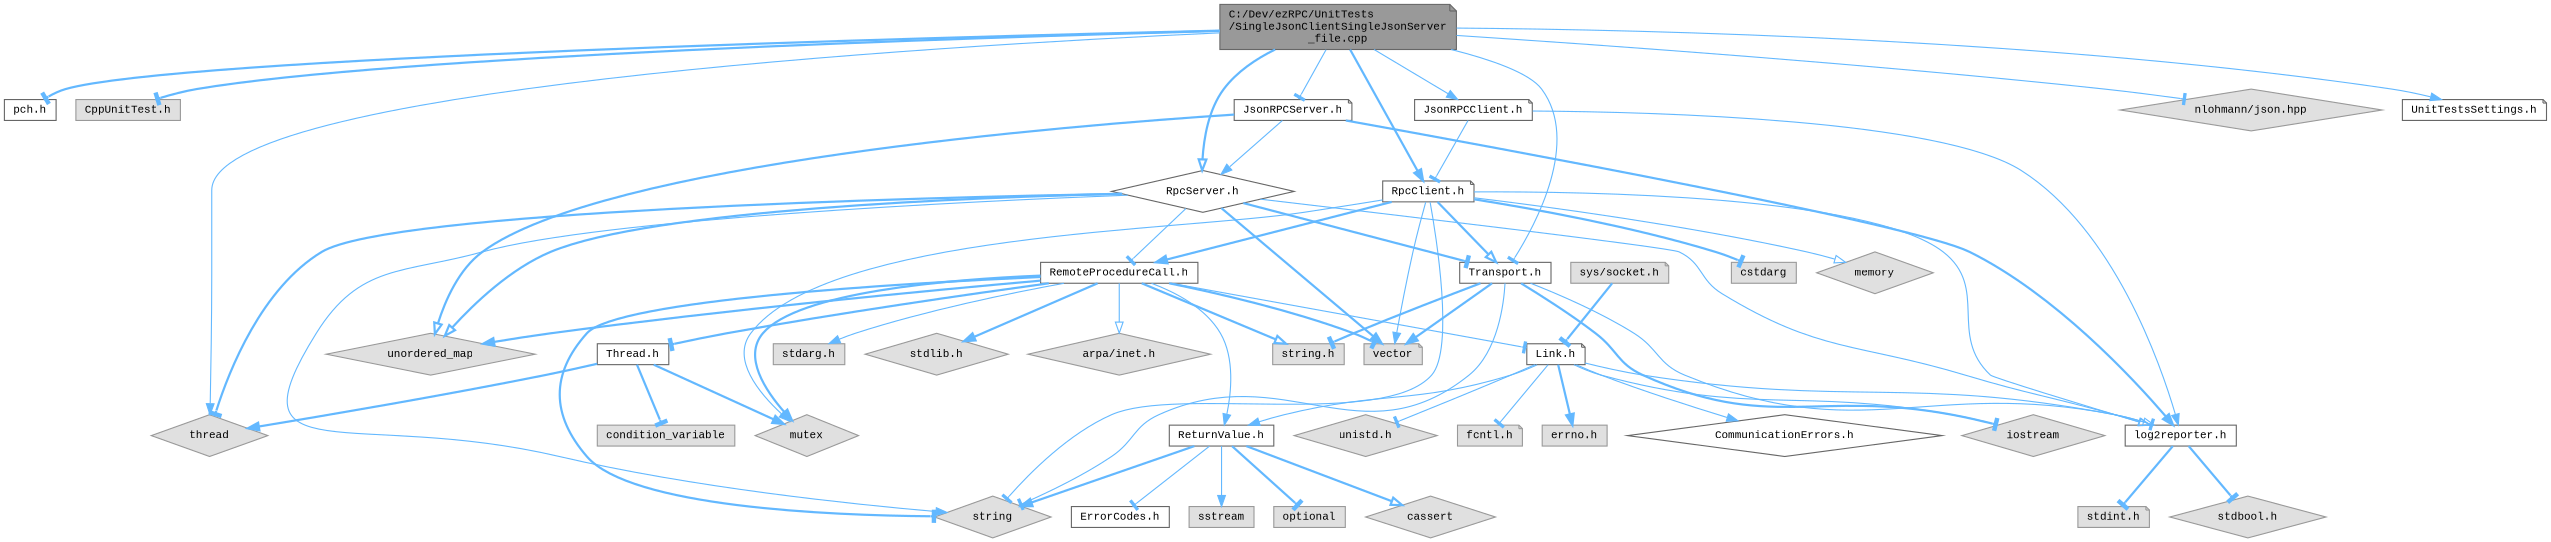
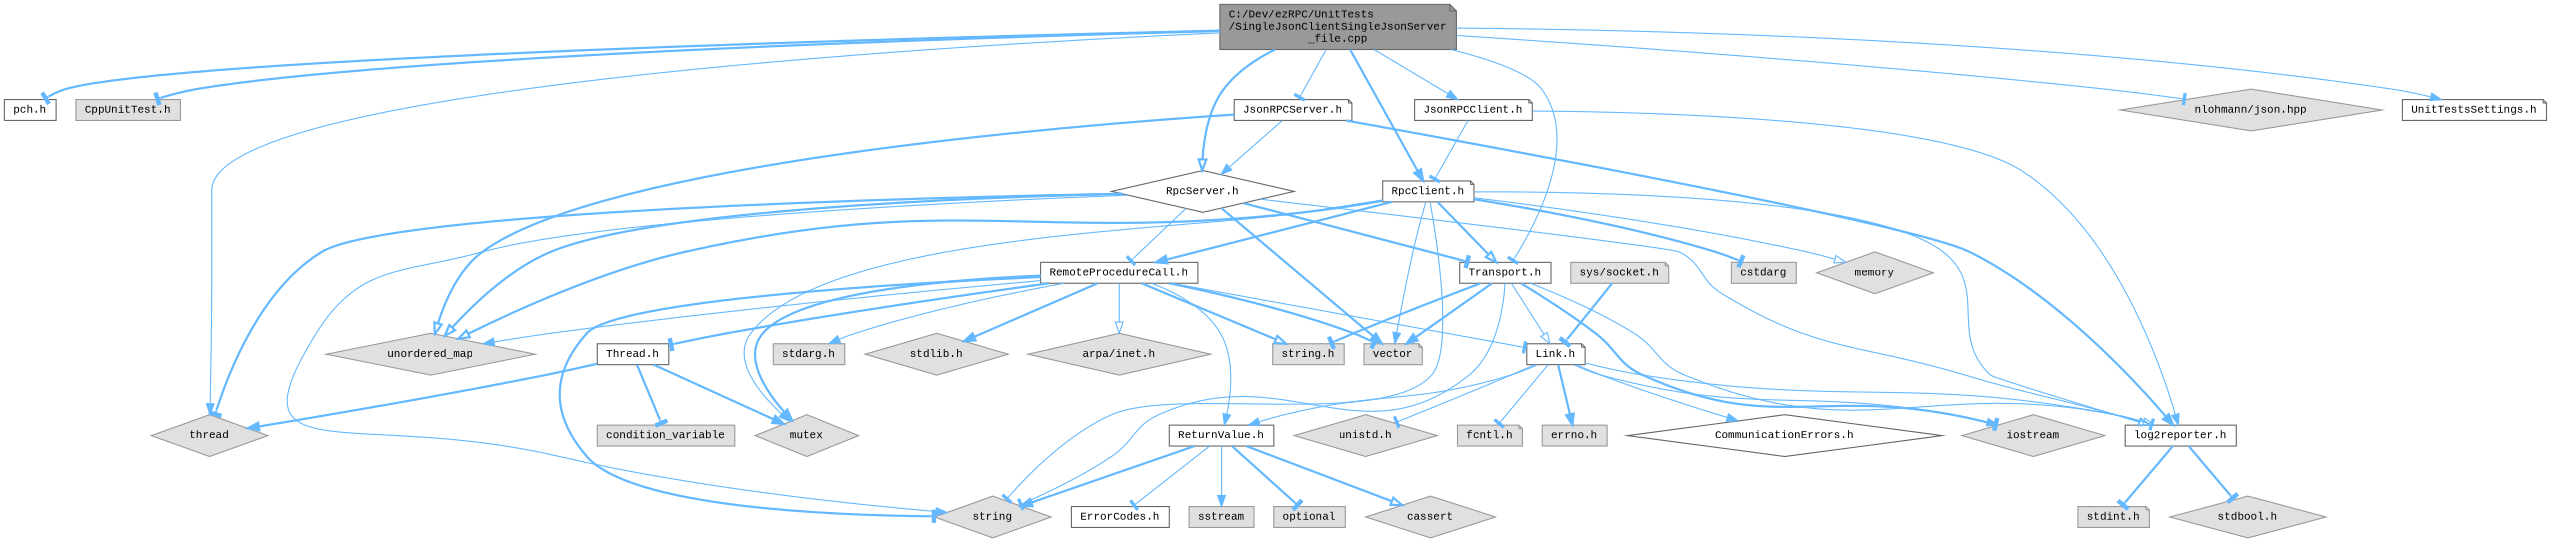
none -> (917, 221)
(767, 307) -> (767, 307)
none -> (1528, 309)
(1779, 400) -> (1779, 400)
